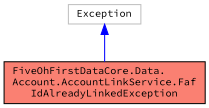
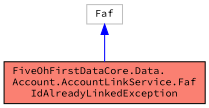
(105, 14) -> (105, 14)
